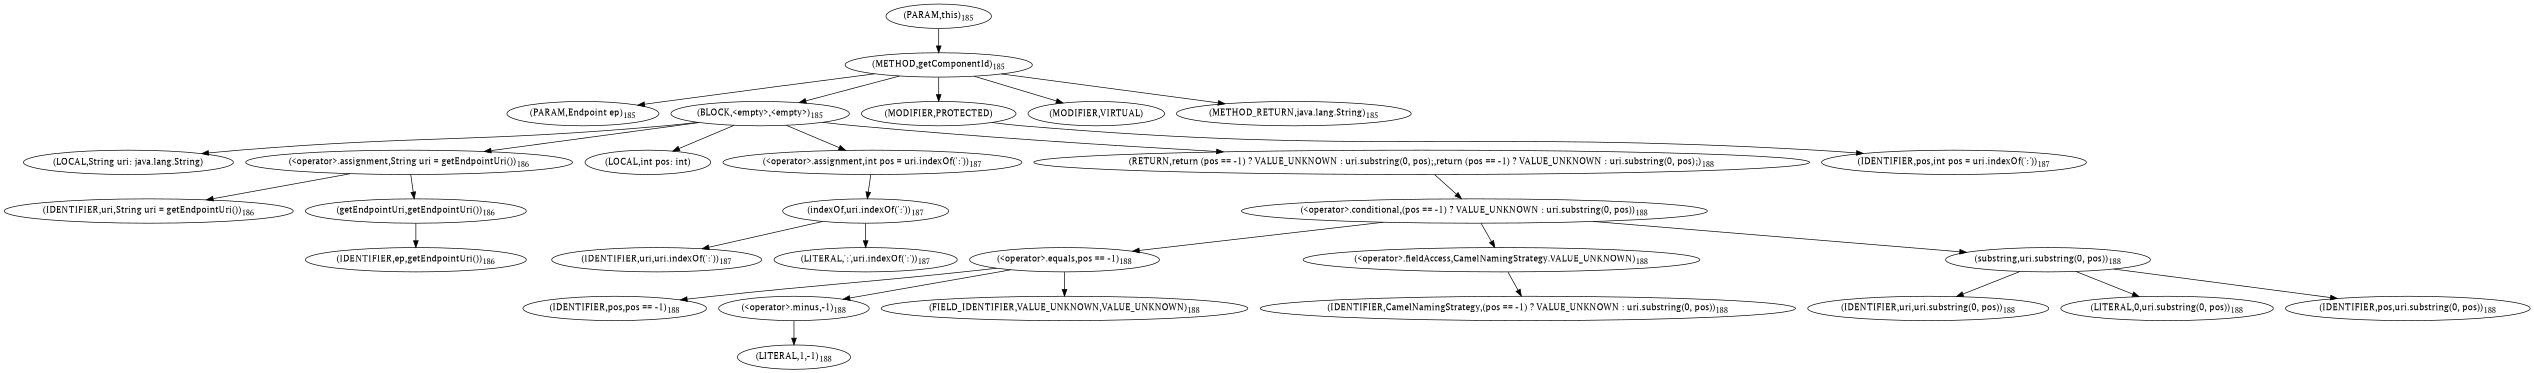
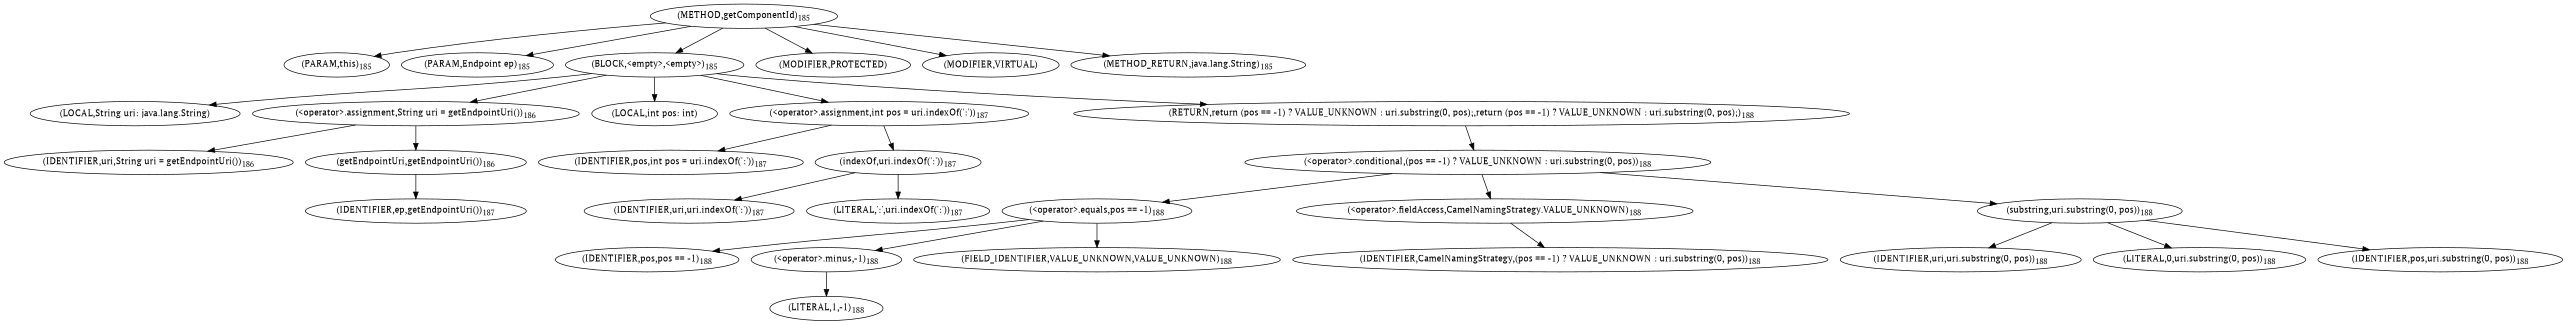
(939, 37) -> (523, 37)
(1424, 142) -> (778, 137)
(489, 259) -> (489, 210)
